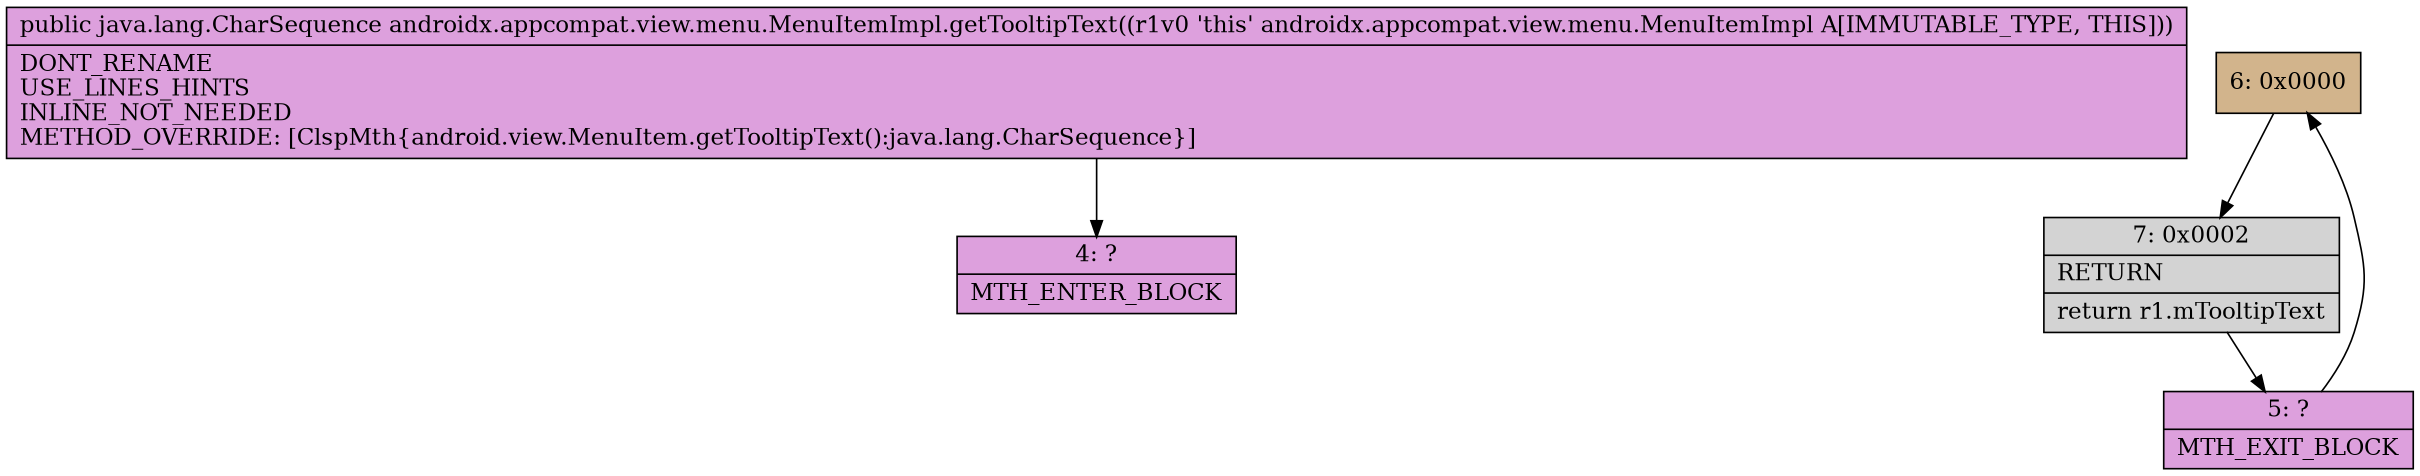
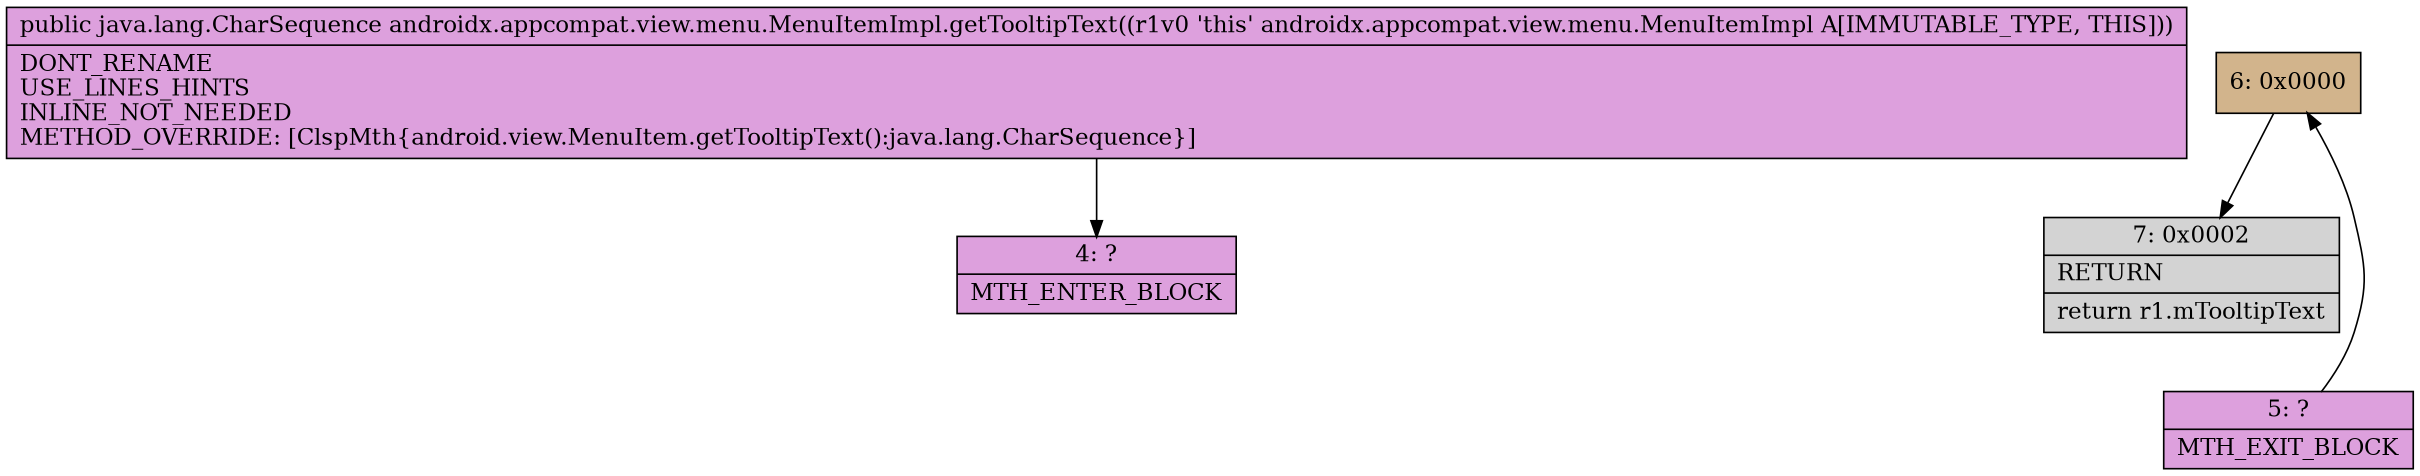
(2242, 355) -> none
